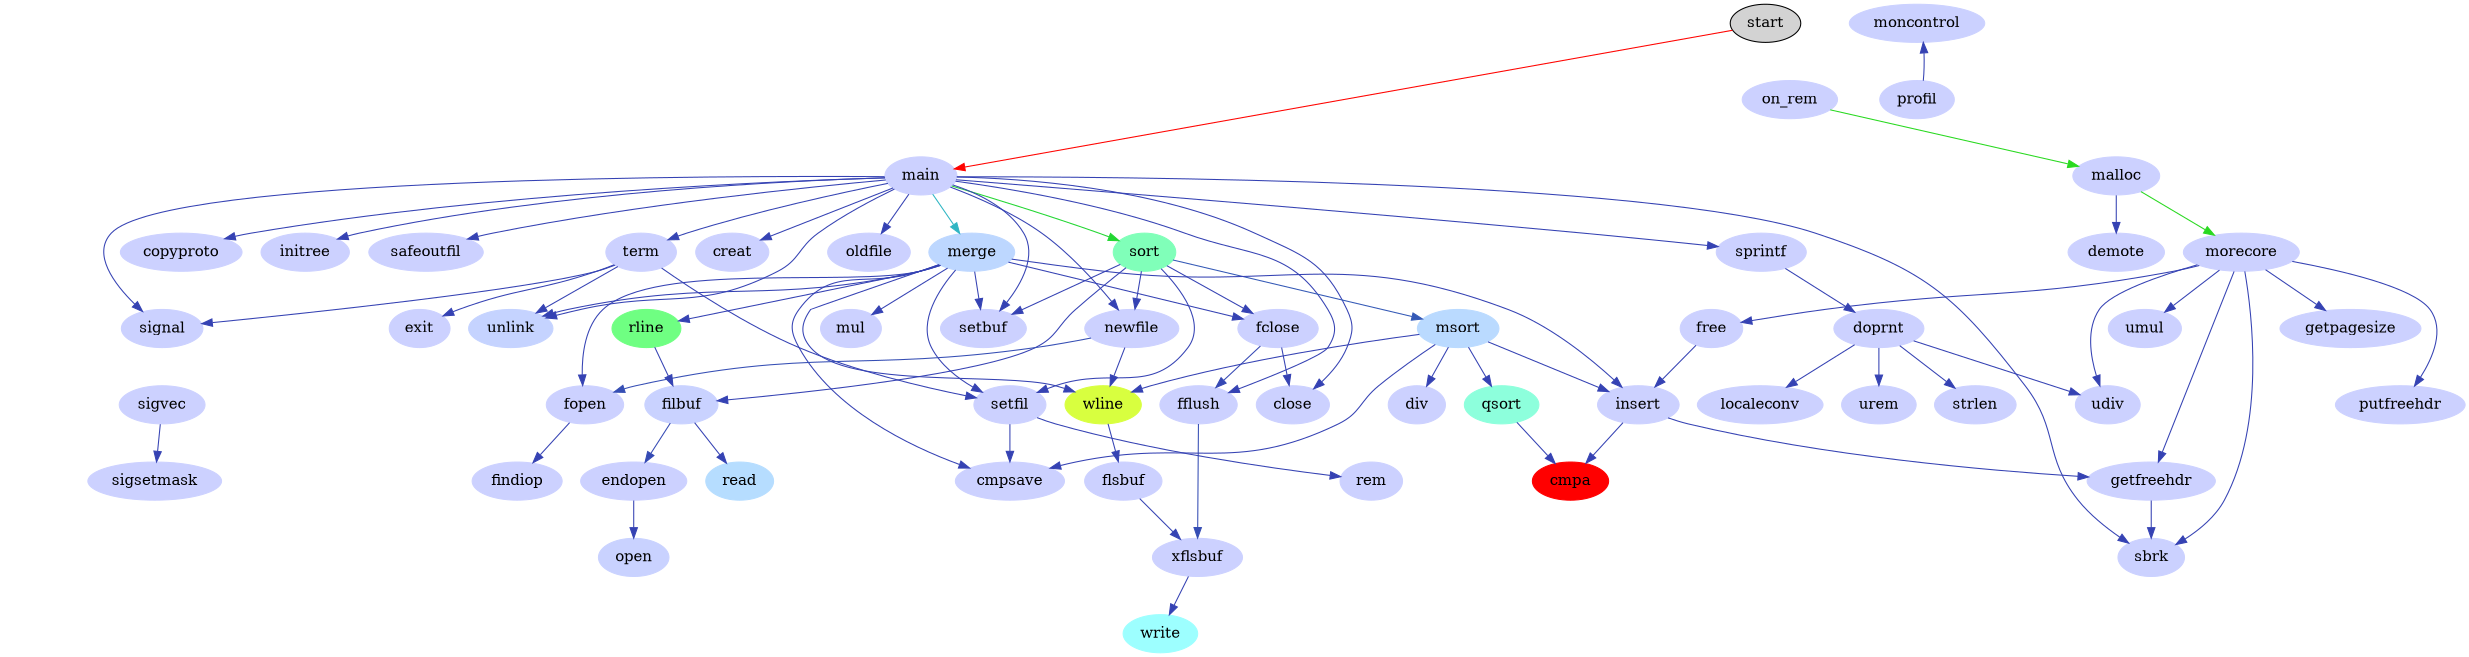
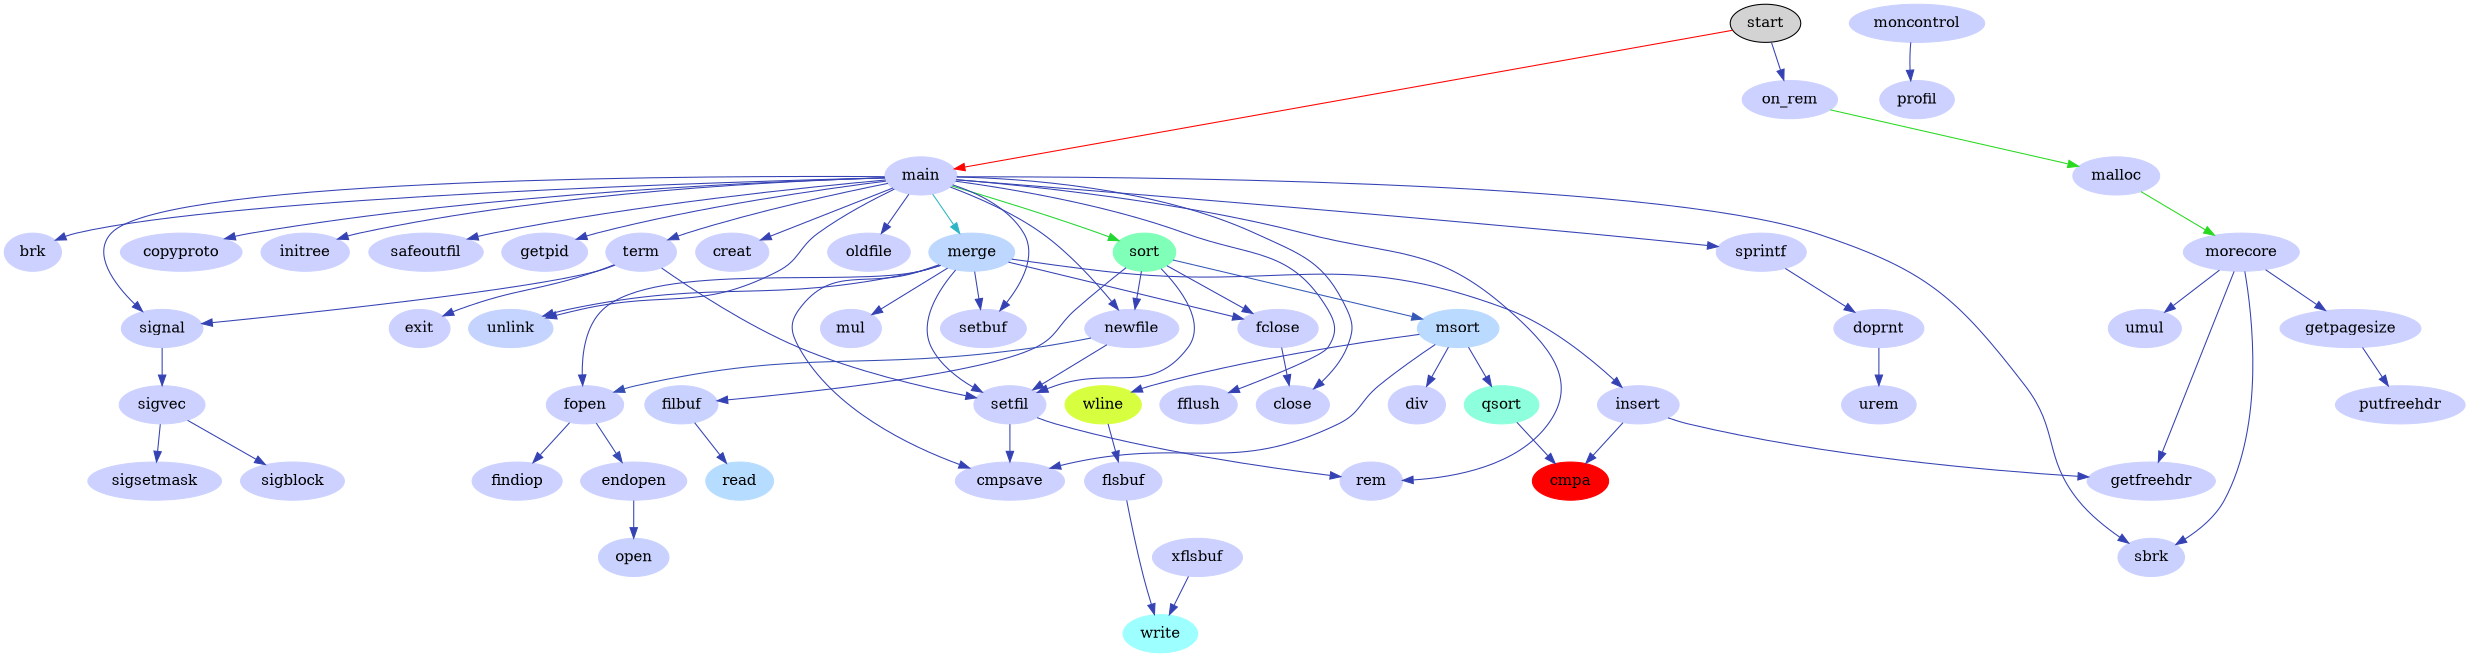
none -> (1776, 56)
(1924, 67) -> (1910, 56)
none -> (1380, 249)
none -> (33, 252)
none -> (545, 252)
(2116, 252) -> none
(582, 287) -> none
(1071, 287) -> none
(2399, 290) -> (2372, 362)
(646, 329) -> none
(1711, 329) -> none
(804, 336) -> none
(1250, 355) -> none
none -> (162, 361)
(1119, 362) -> (1074, 365)
(1543, 365) -> none
(1760, 405) -> none
(1975, 405) -> none
(2108, 405) -> none
(661, 438) -> (606, 438)
(1198, 476) -> none
none -> (292, 481)
(2151, 514) -> none
(1156, 515) -> (1138, 553)
